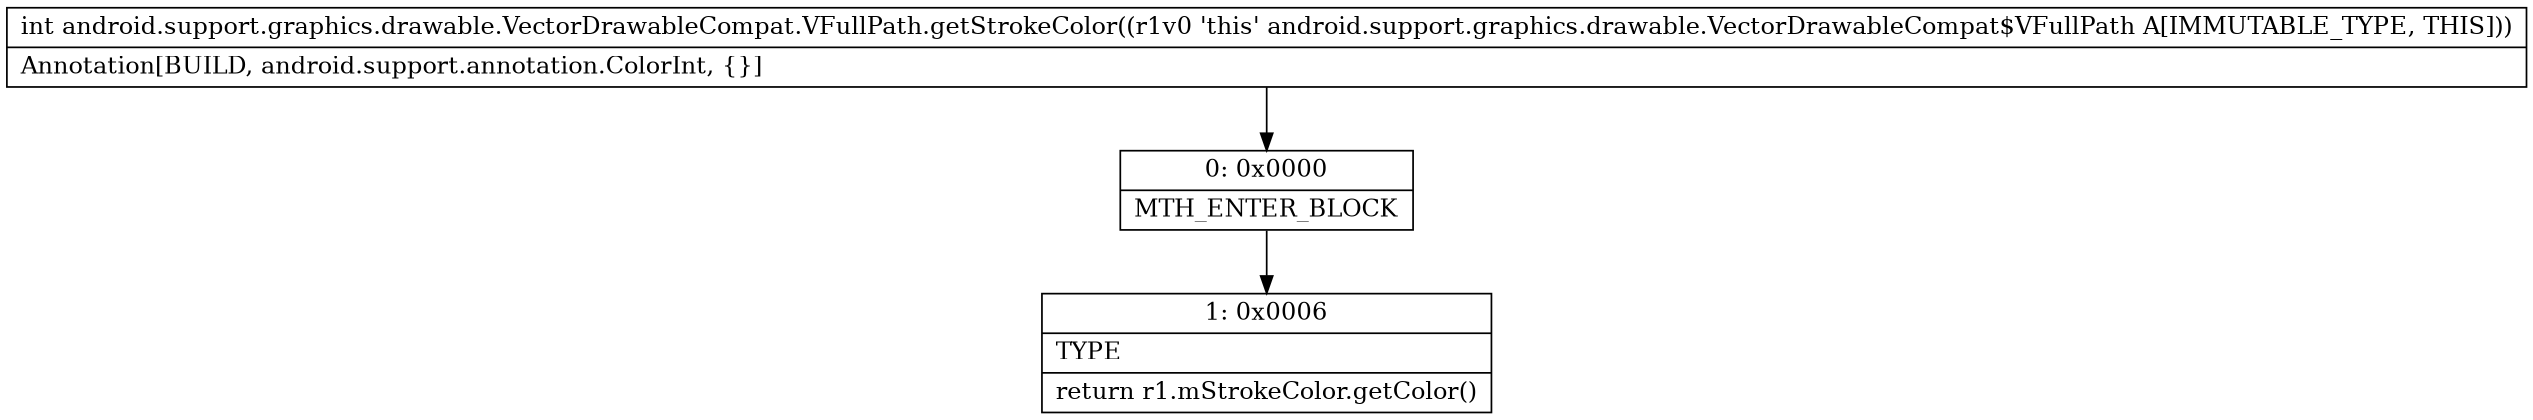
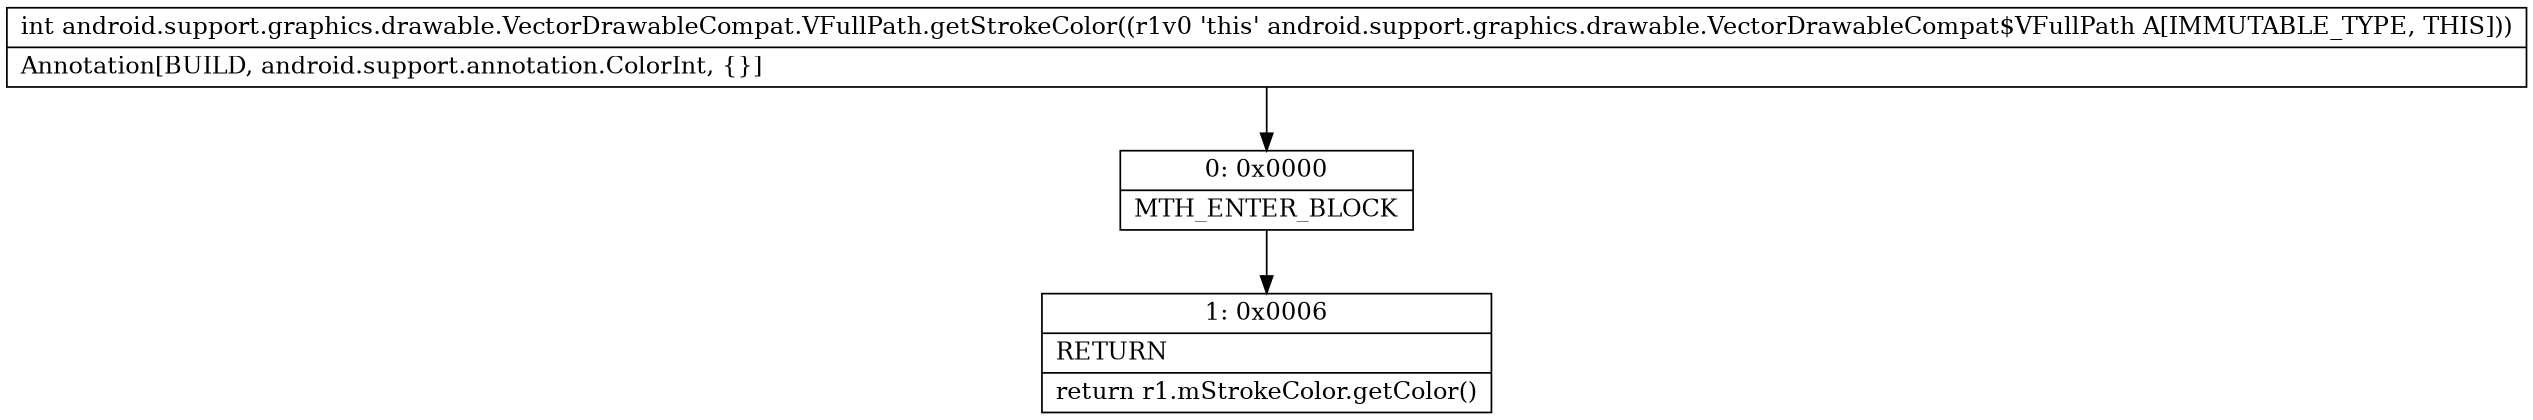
(1089, 352) -> (1112, 352)
